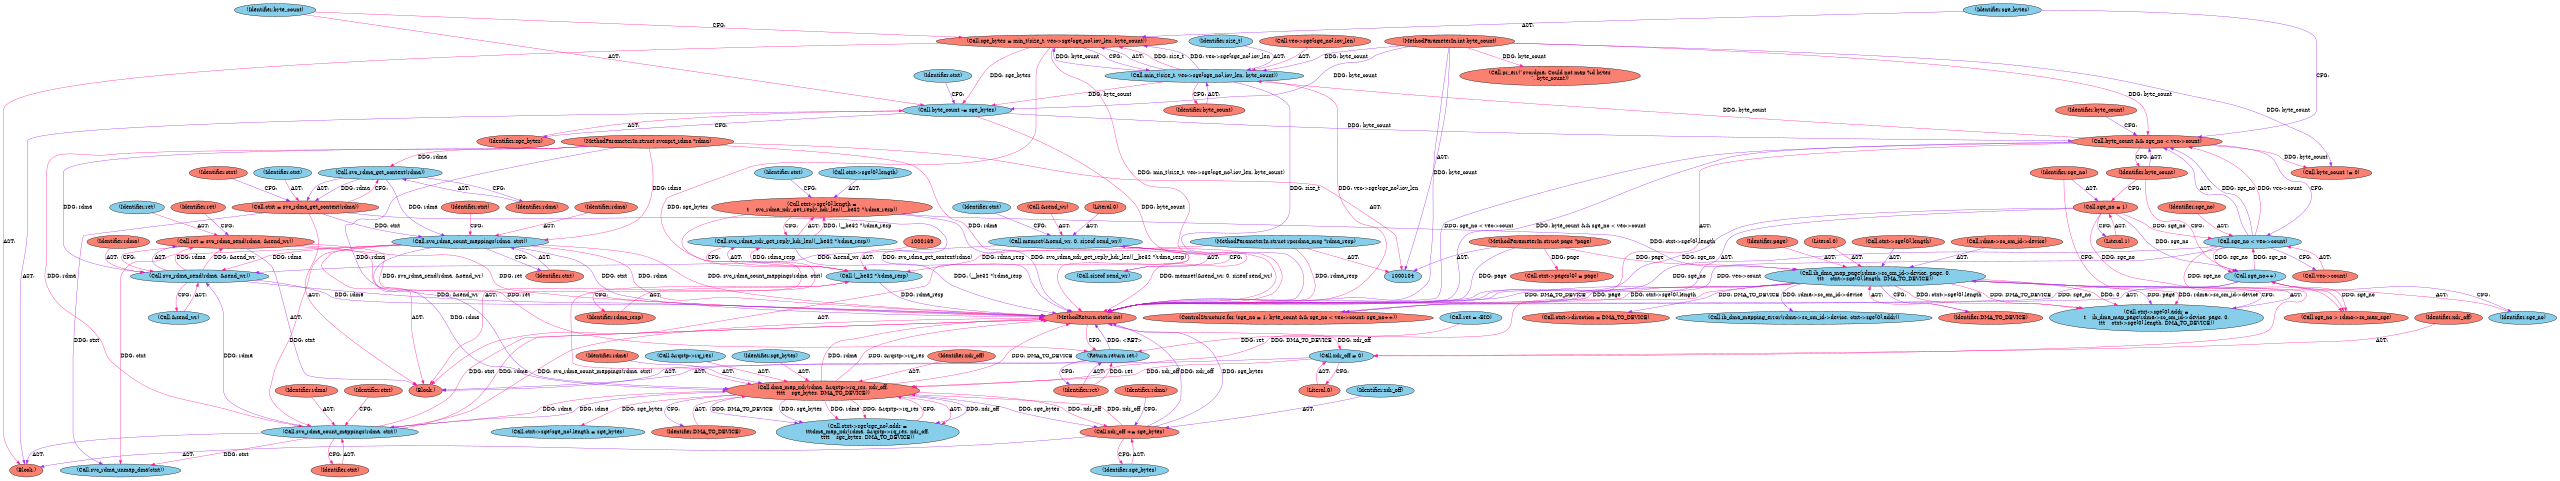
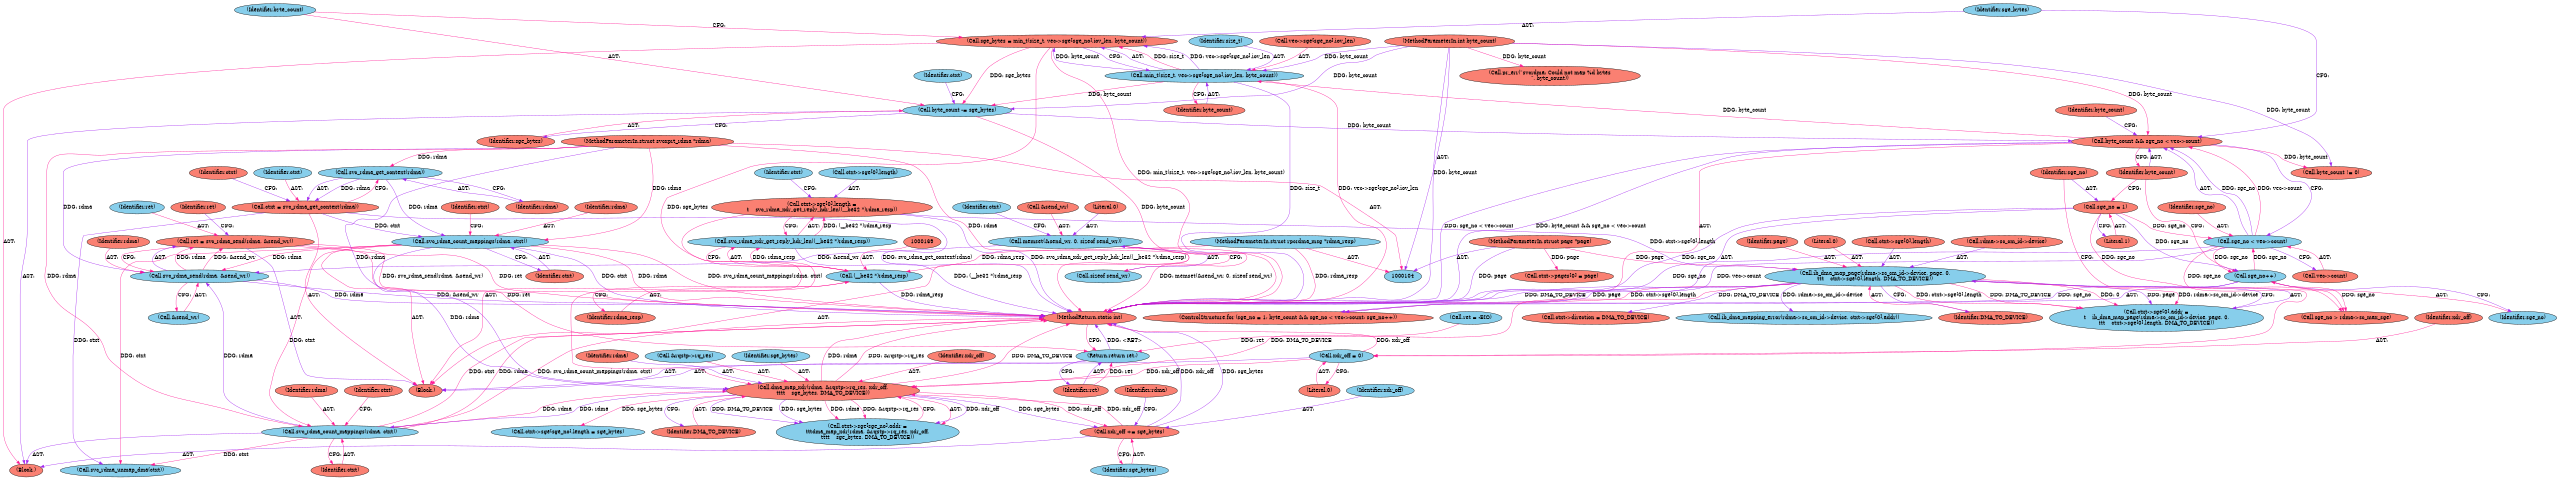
(1225, 333) -> (1254, 332)
